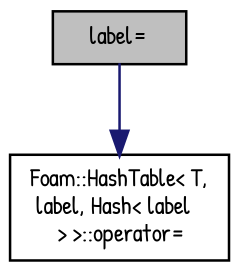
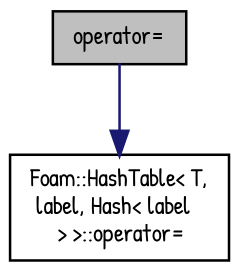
(120, 38) -> (120, 38)
